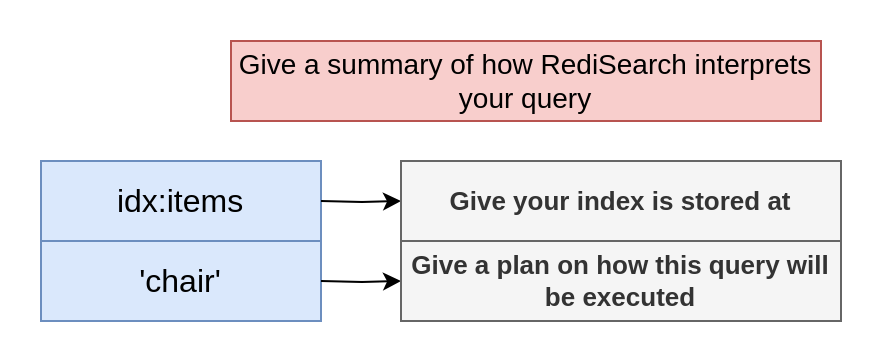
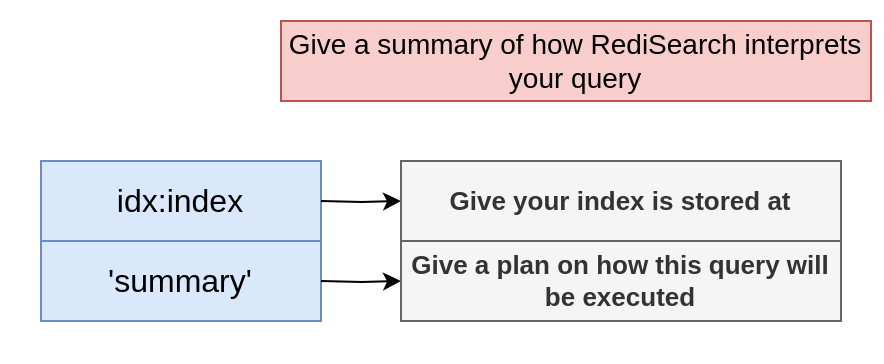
(526, 81) -> (576, 61)
(181, 201) -> (181, 201)
(181, 281) -> (181, 281)
